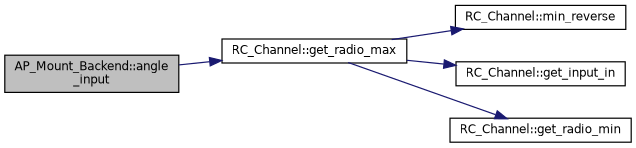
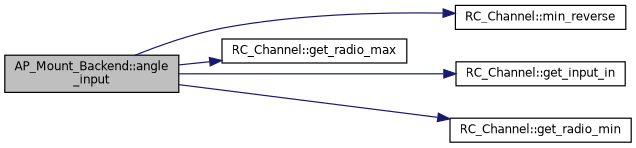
(421, 35) -> (286, 19)
(425, 62) -> (311, 74)
(422, 89) -> (308, 101)
